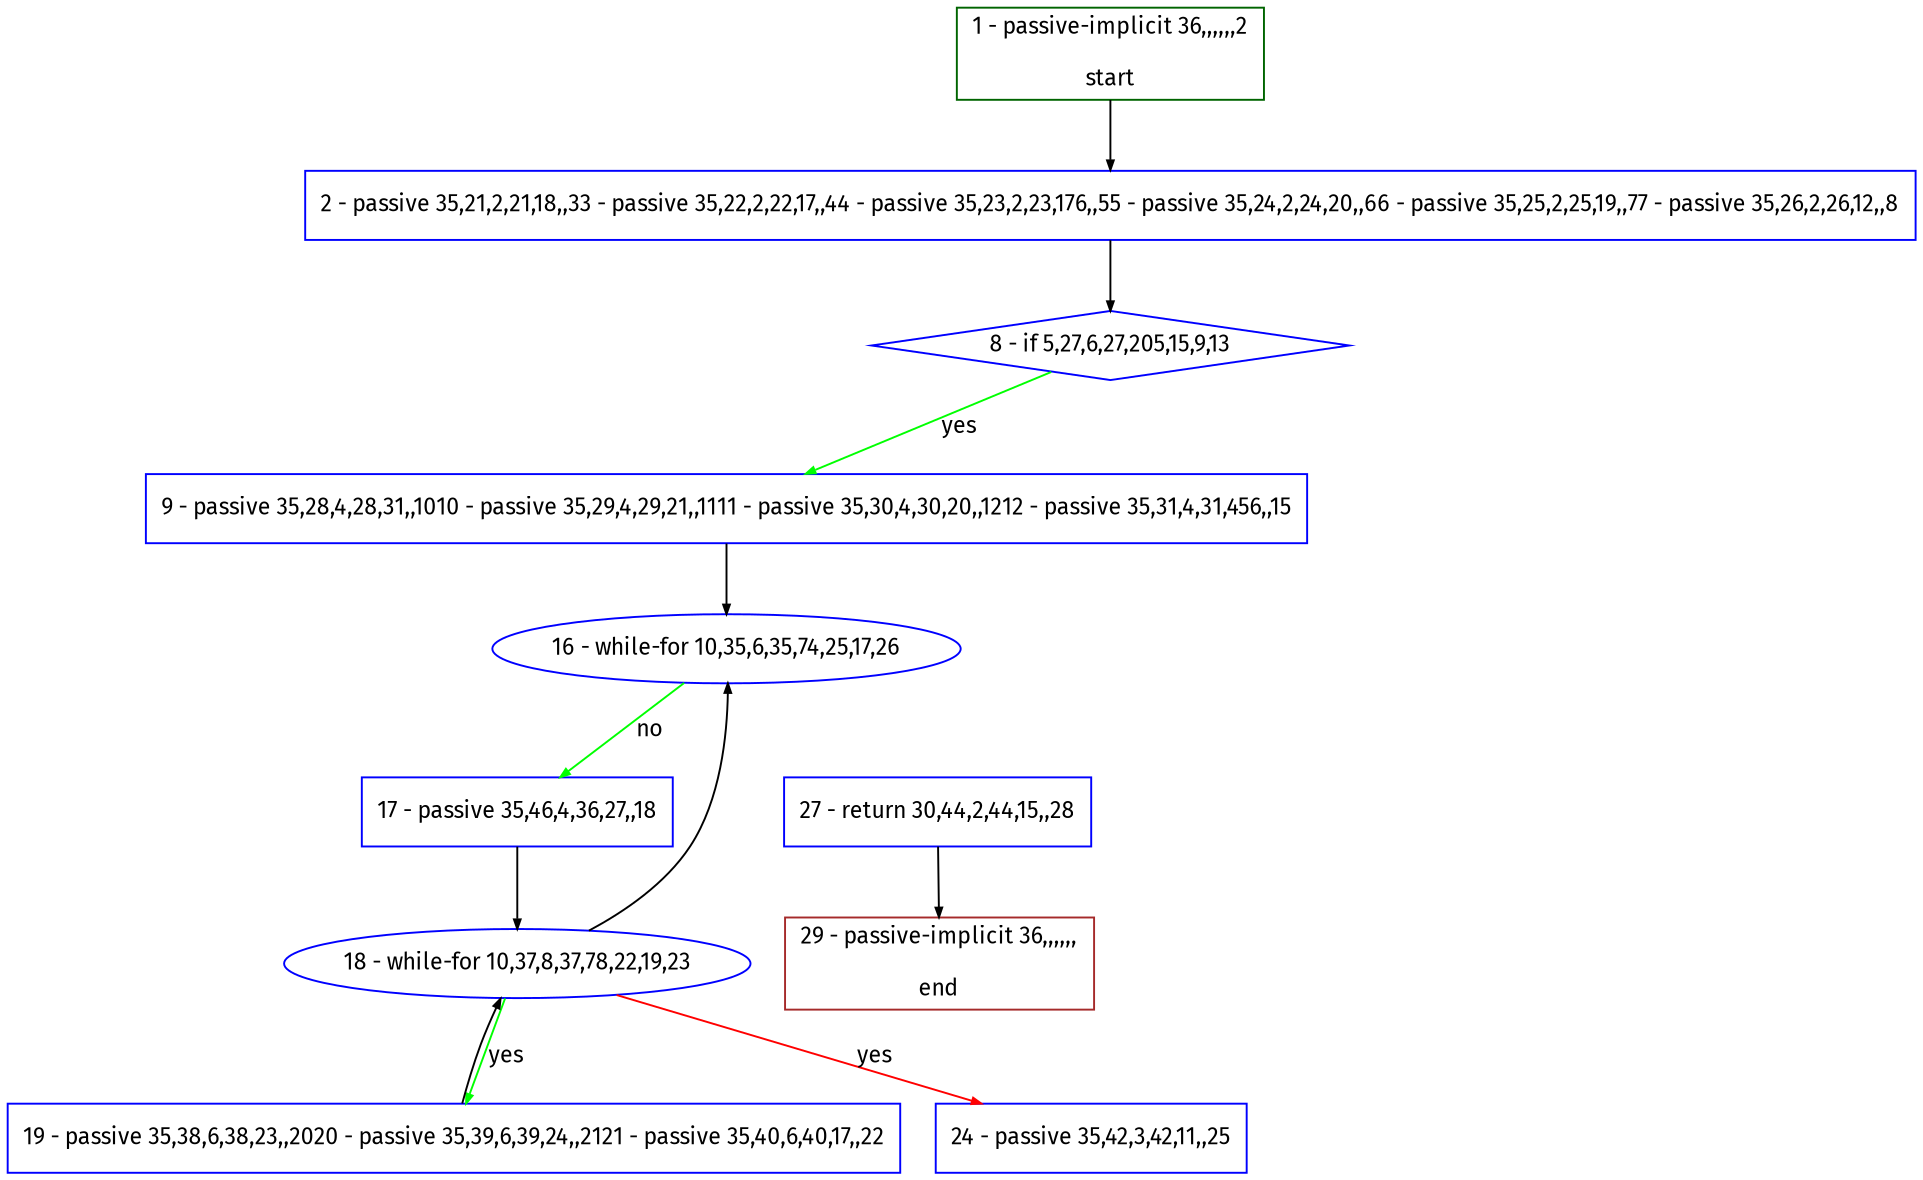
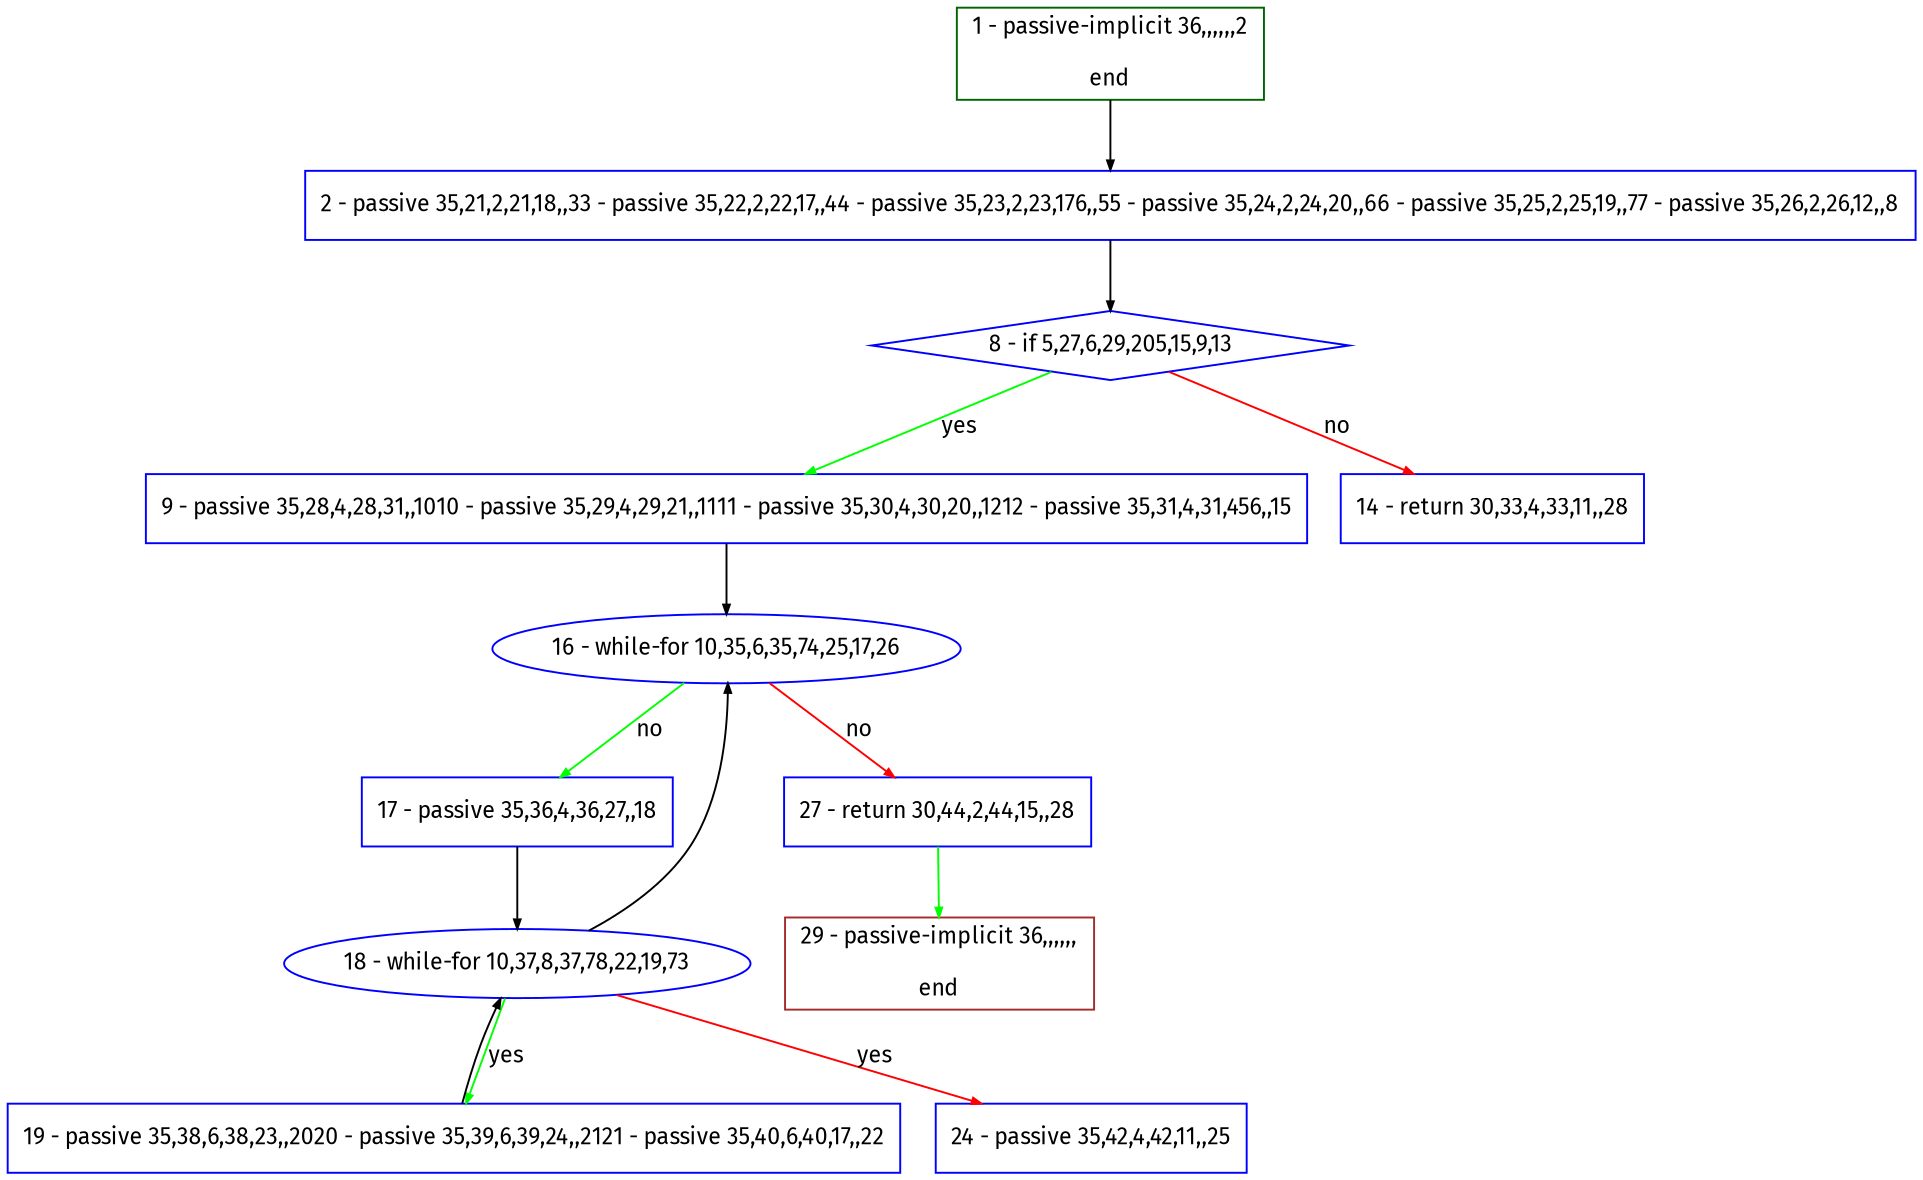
(1110, 54) -> (1110, 54)
(1110, 346) -> (1110, 346)
none -> (1492, 509)
none -> (828, 727)
(517, 812) -> (517, 812)
(938, 877) -> (938, 877)
(517, 964) -> (517, 964)
(1091, 1138) -> (1091, 1138)
